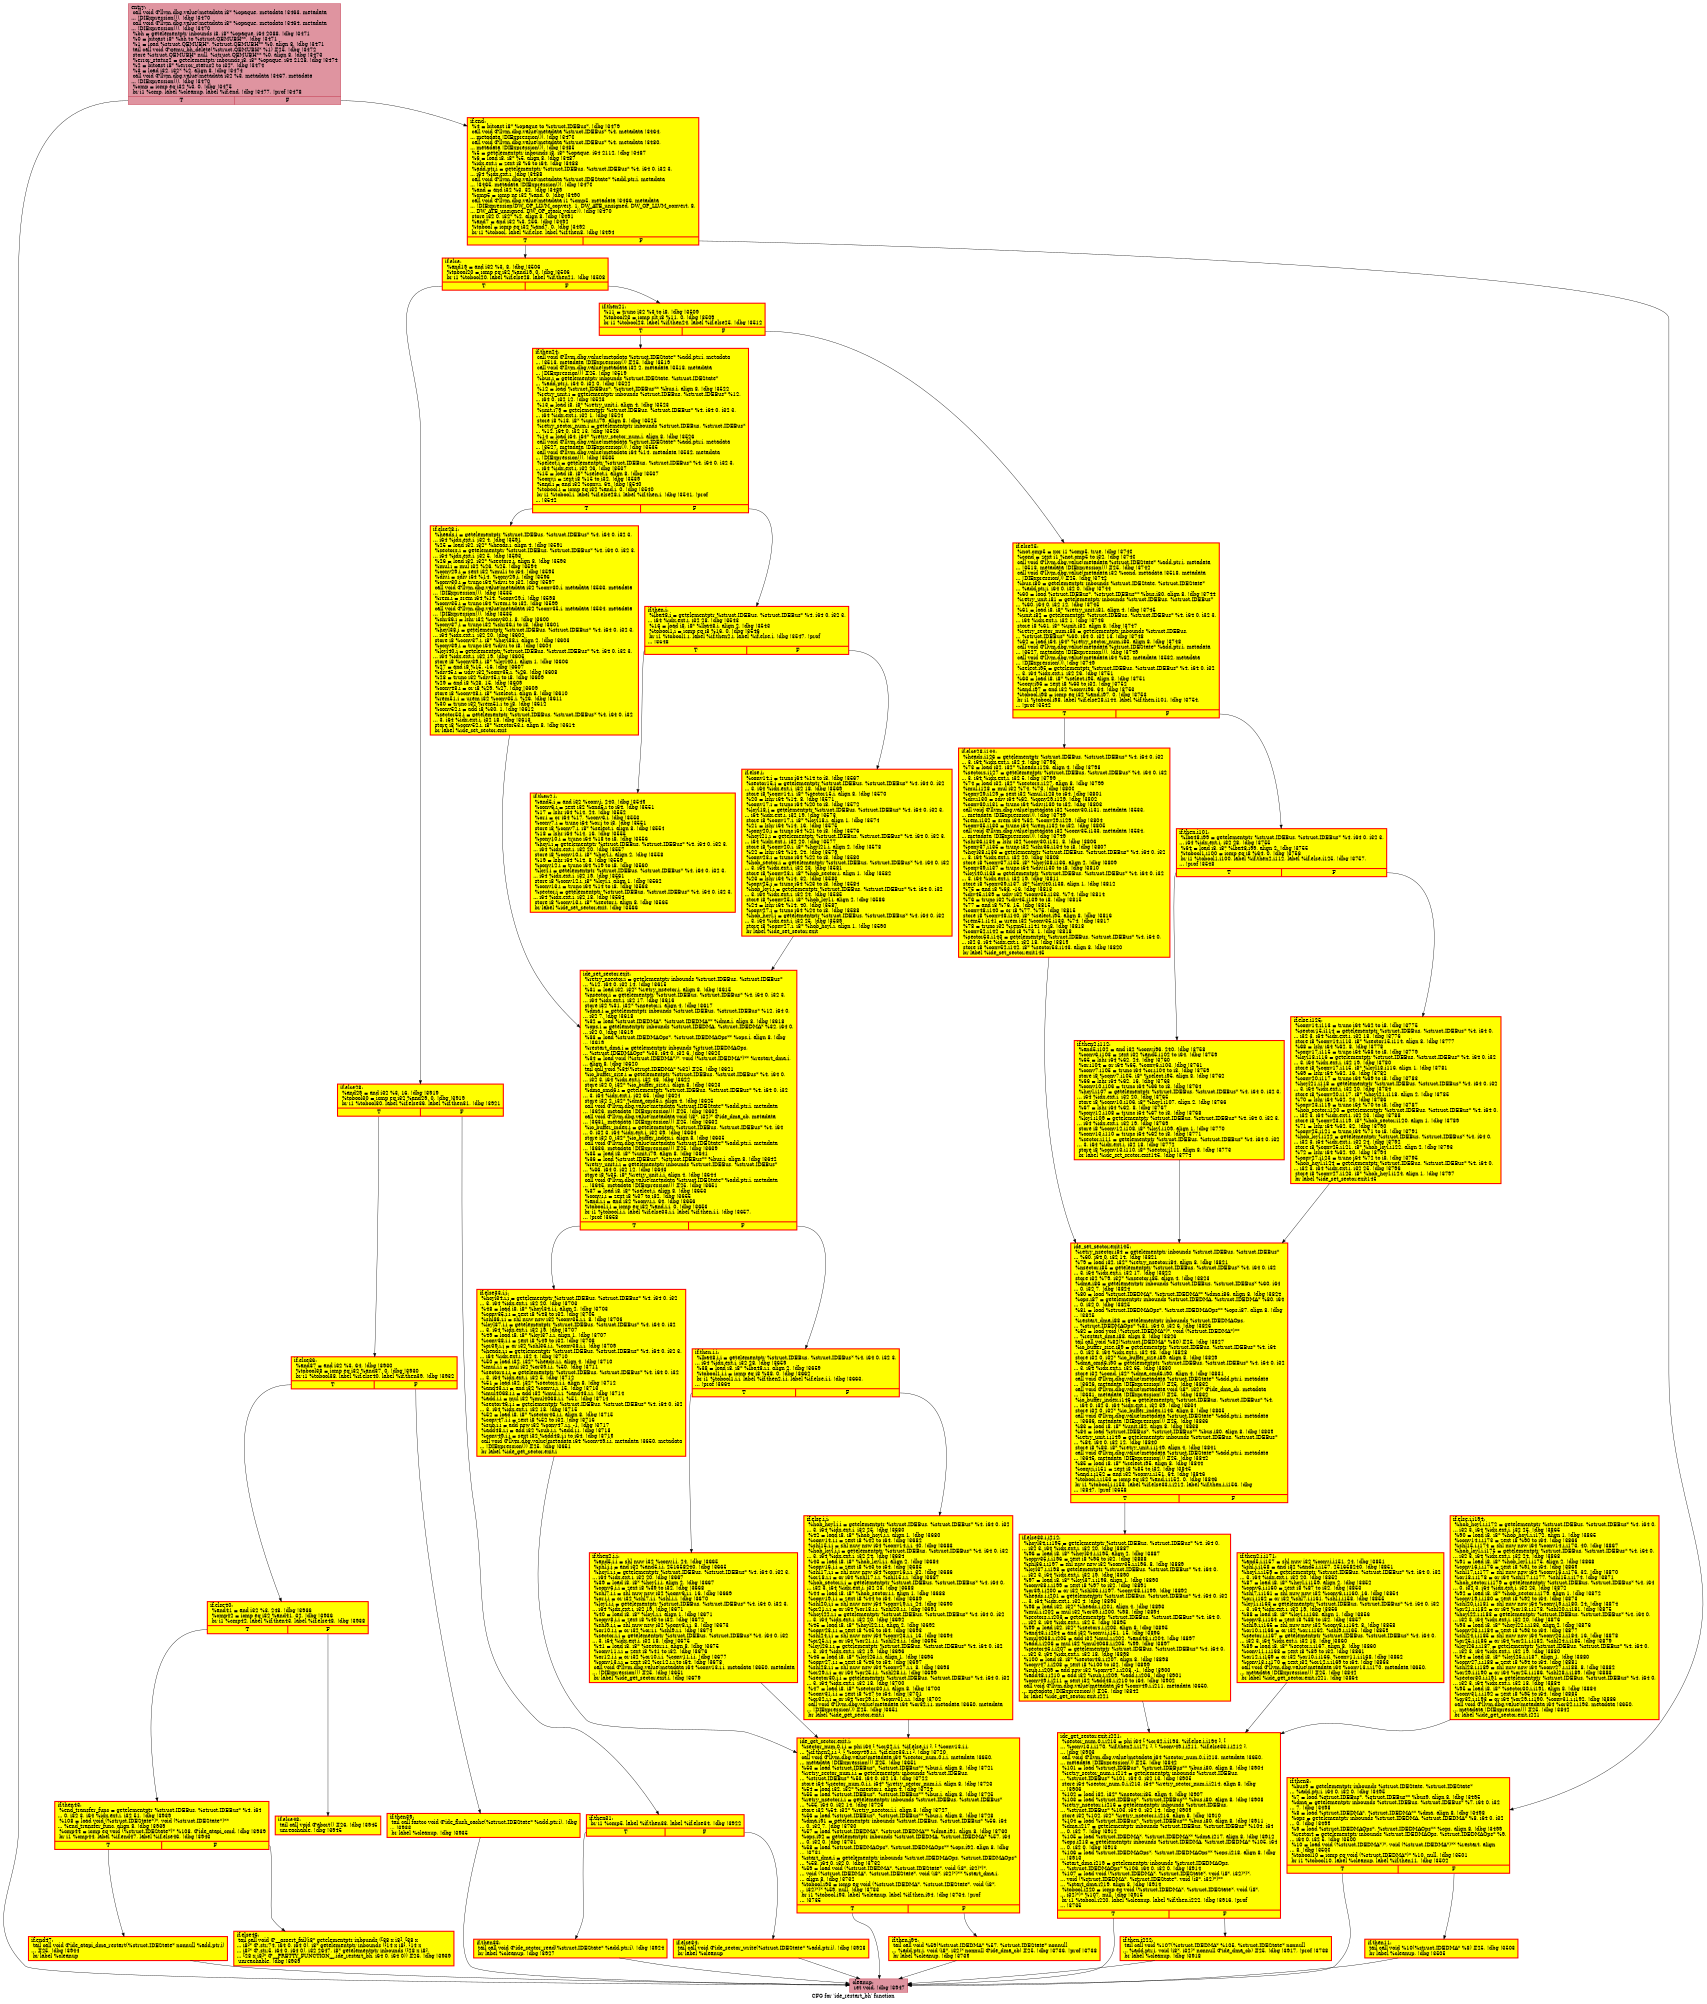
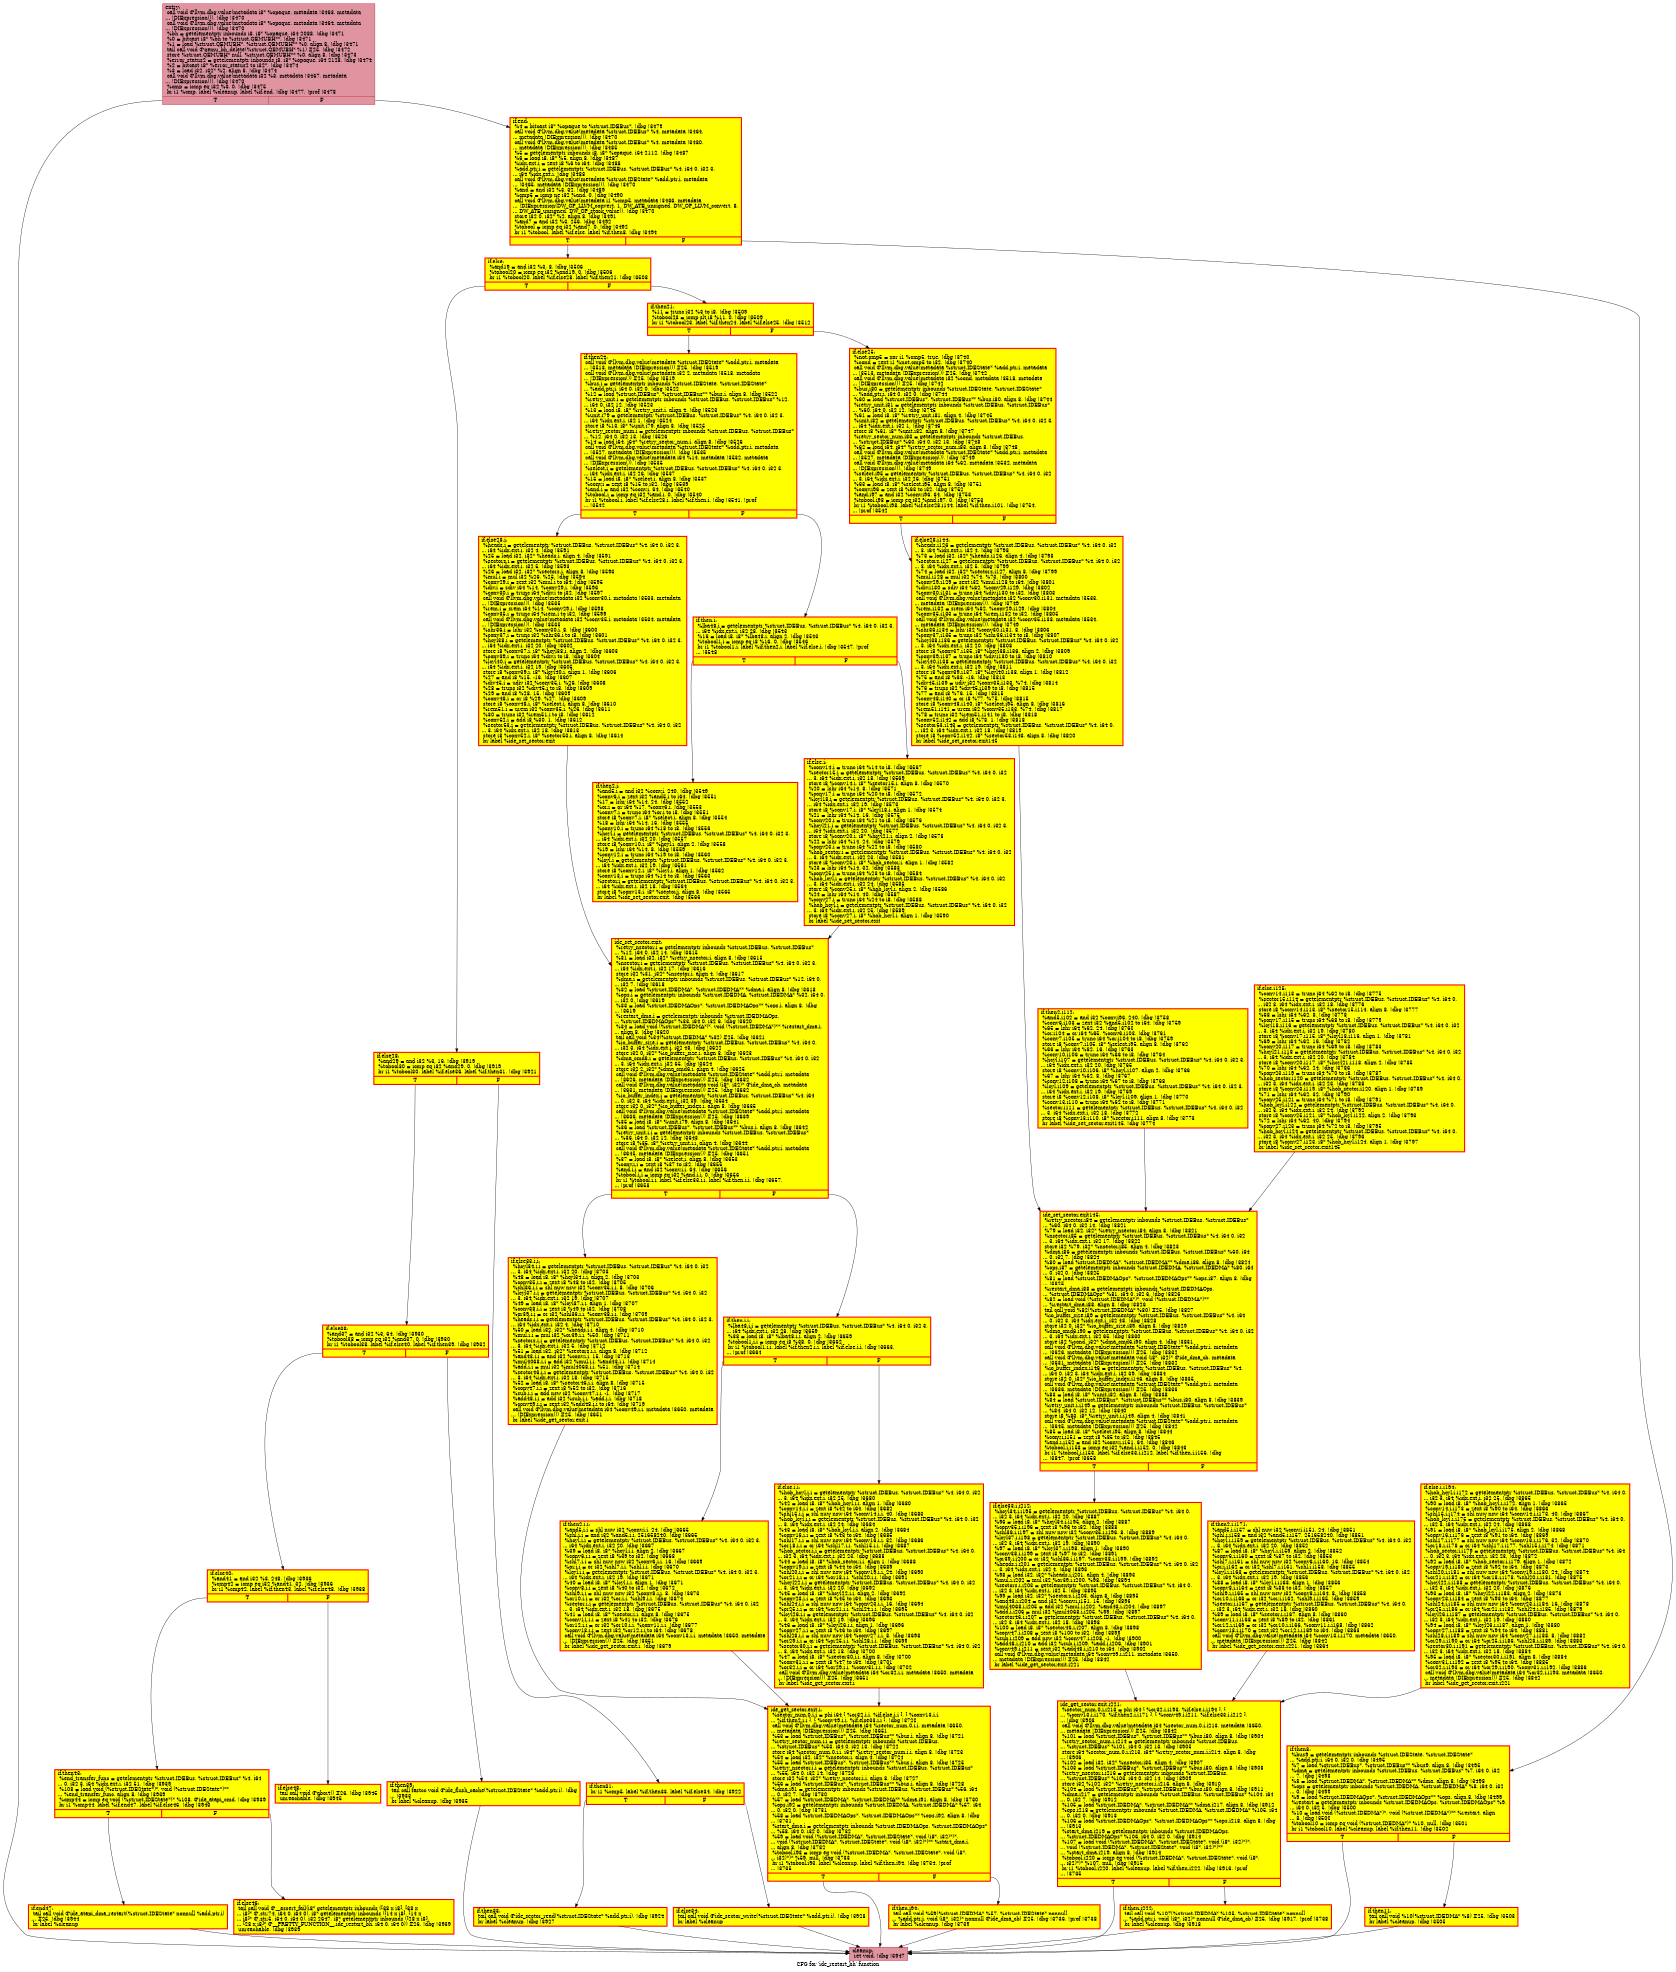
(1282, 853) -> none
